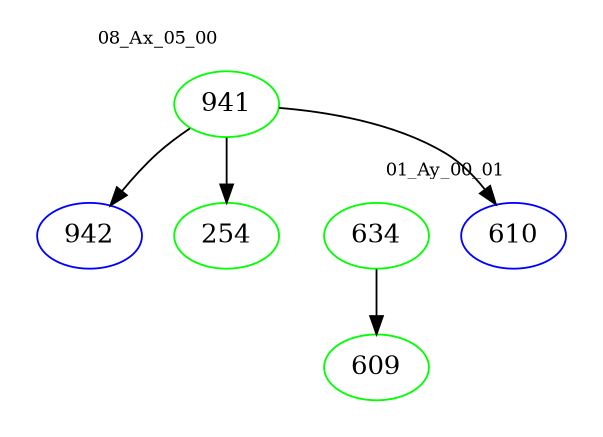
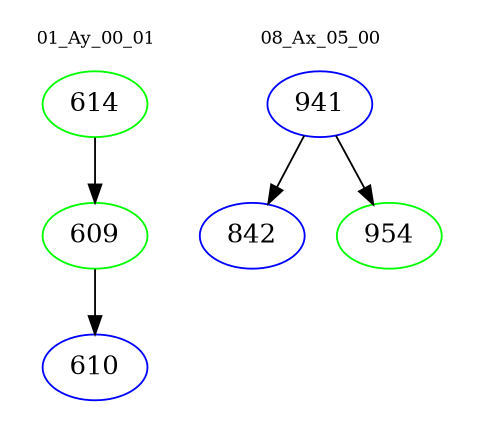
(227, 104) -> (320, 104)
(390, 129) -> (95, 293)
(90, 236) -> (252, 236)
(227, 236) -> (389, 236)
(377, 236) -> (95, 104)
